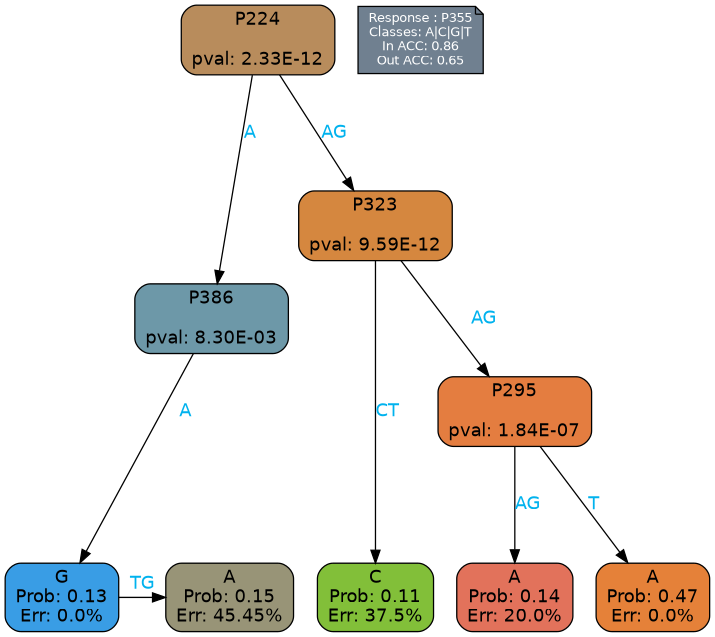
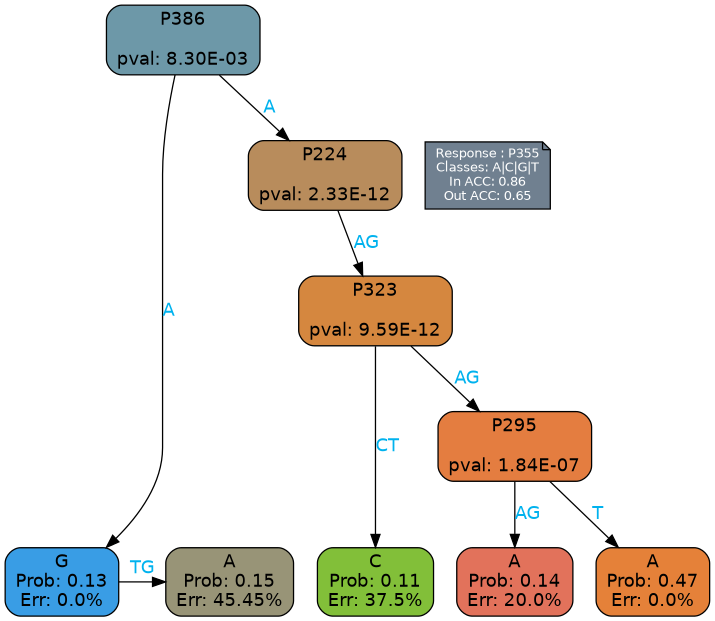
(236, 173) -> (249, 103)
